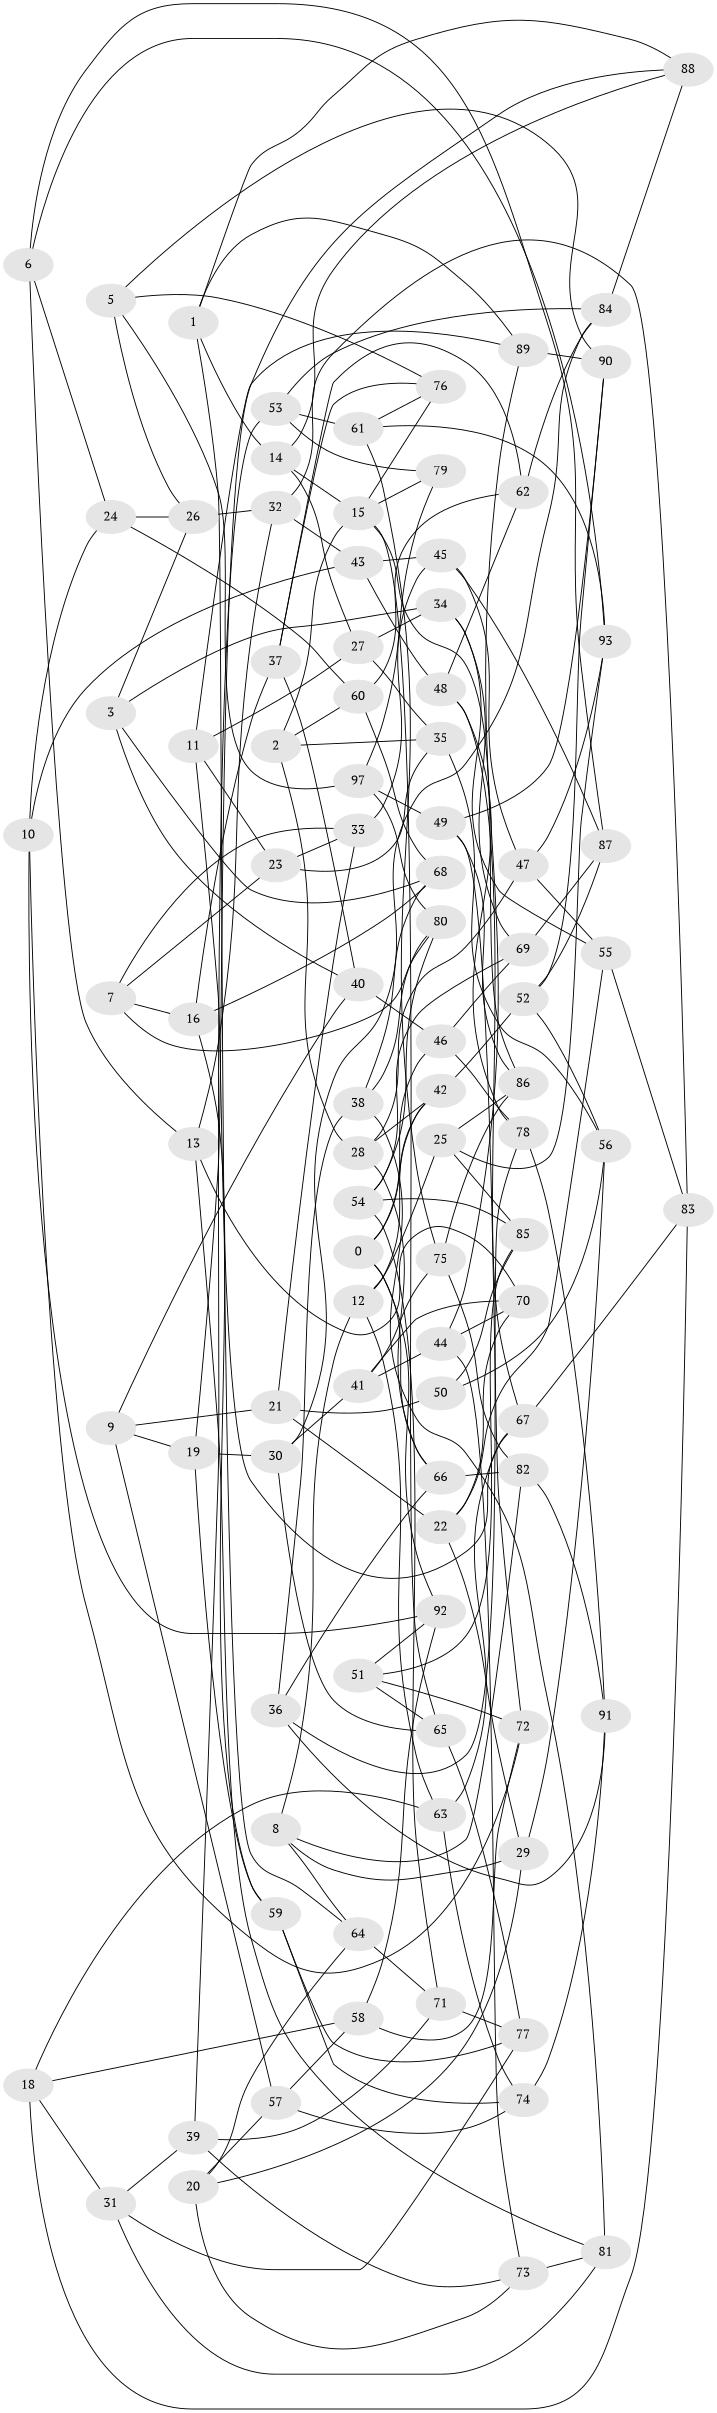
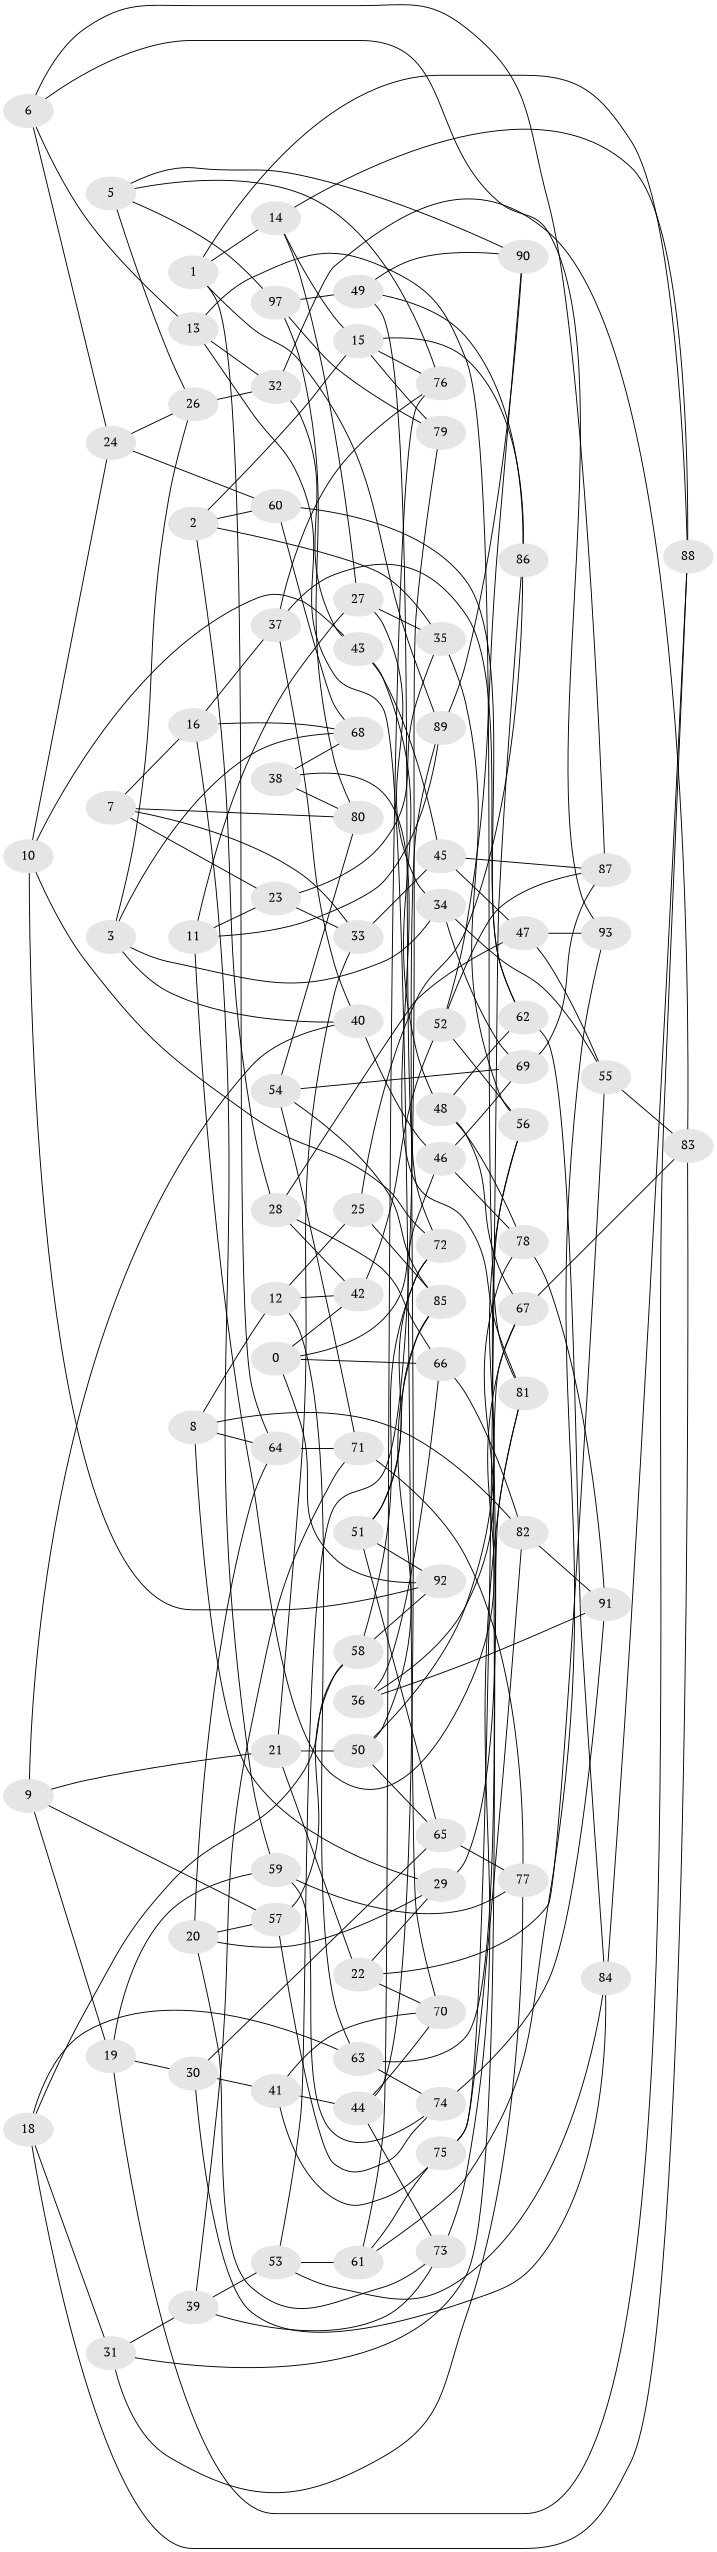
(575, 956) -> none
(411, 1179) -> (400, 1793)
(304, 1403) -> none
